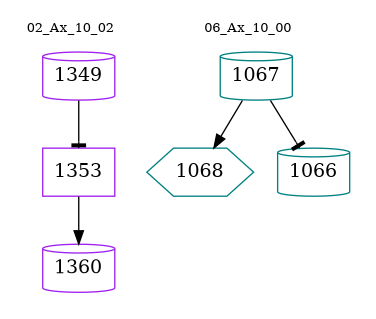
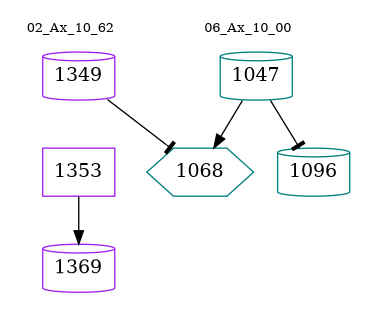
(71, 29) -> (71, 29)
(256, 76) -> (256, 76)
(79, 121) -> (144, 128)
(314, 172) -> (314, 172)
(79, 268) -> (79, 268)
